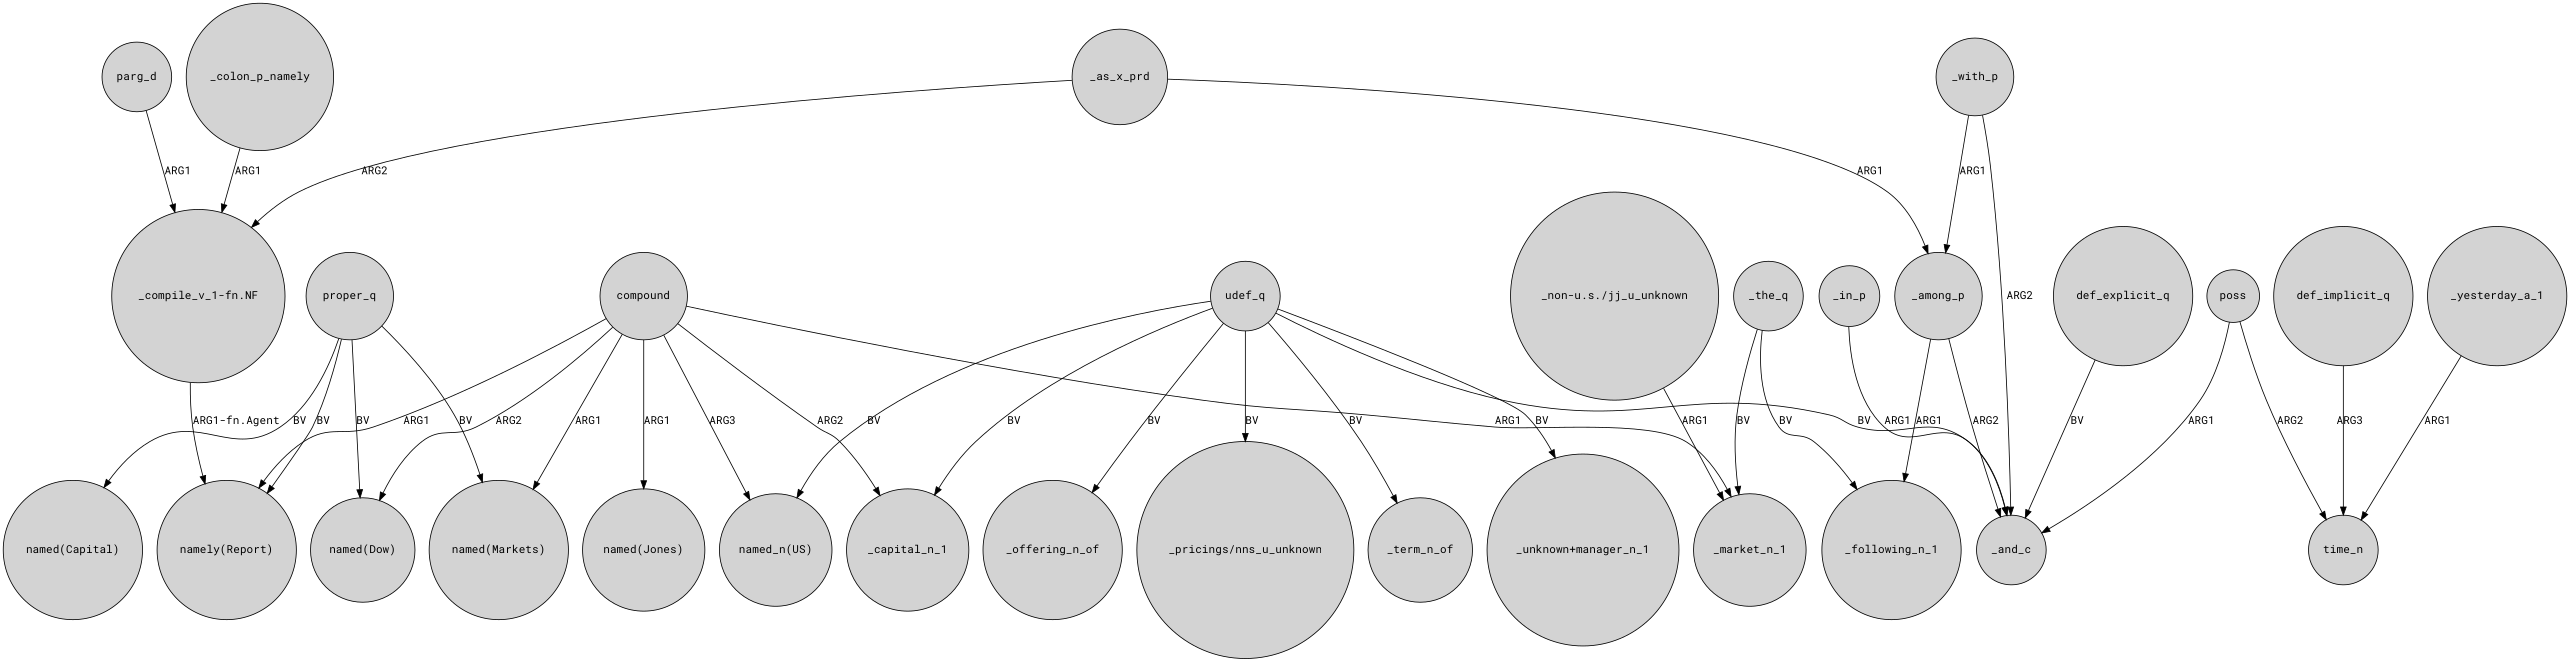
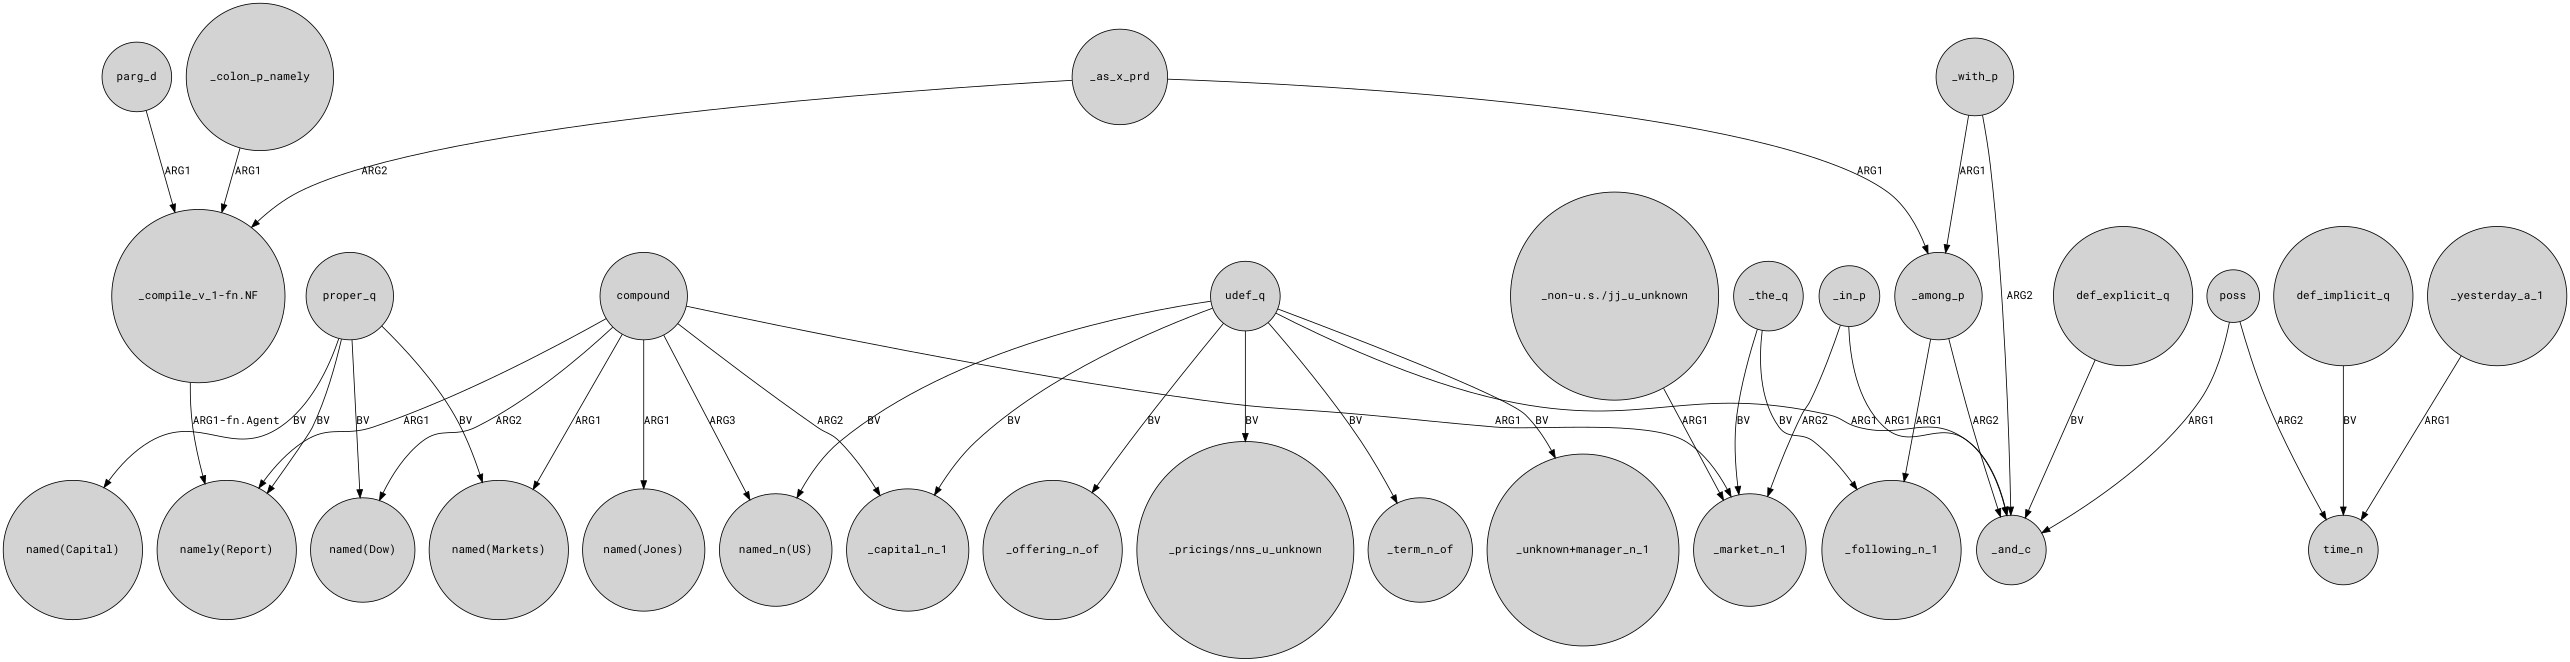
none -> (1809, 404)
(1864, 421) -> (1864, 421)
(2350, 421) -> (2350, 421)
